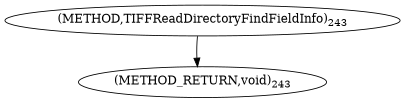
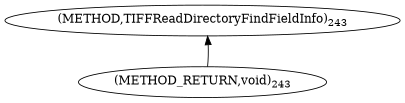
(197, 47) -> (208, 56)
